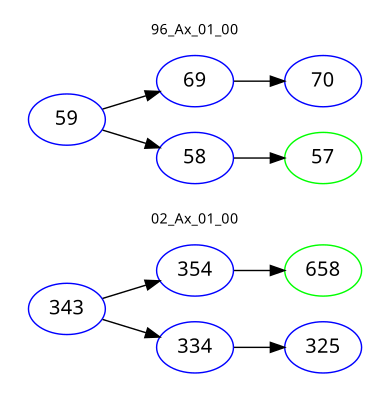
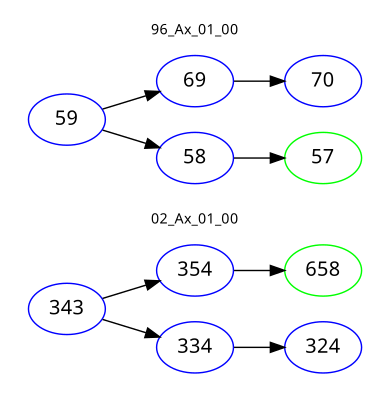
(323, 347) -> (323, 347)
